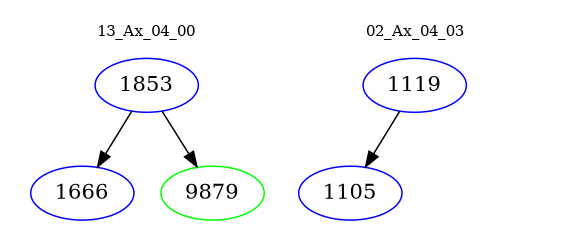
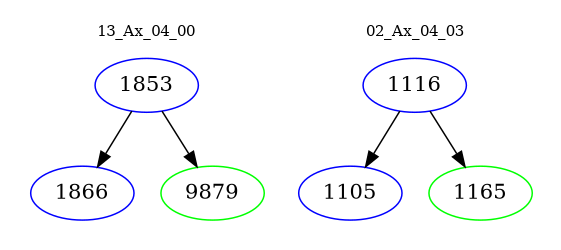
(415, 85) -> (415, 85)
(82, 193) -> (82, 193)
none -> (481, 193)
